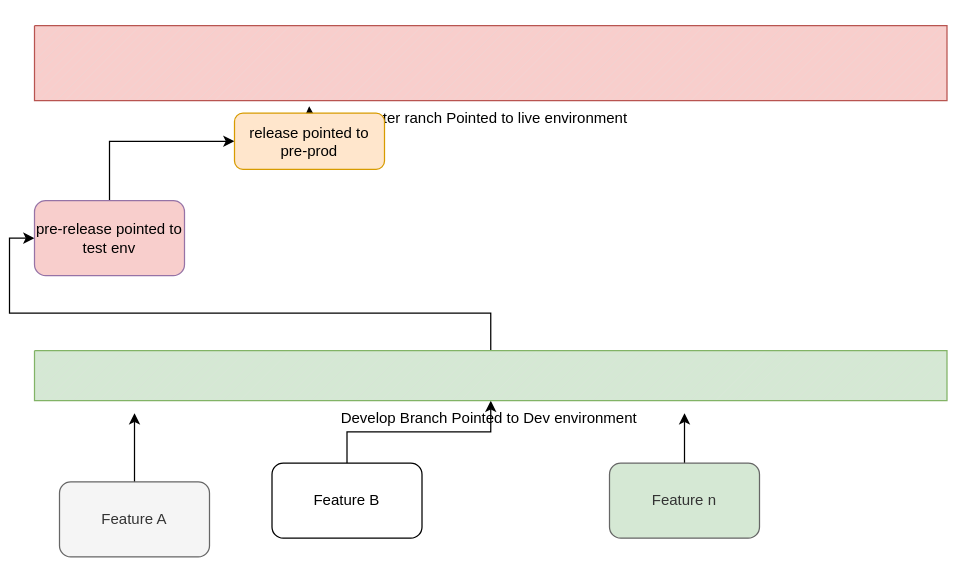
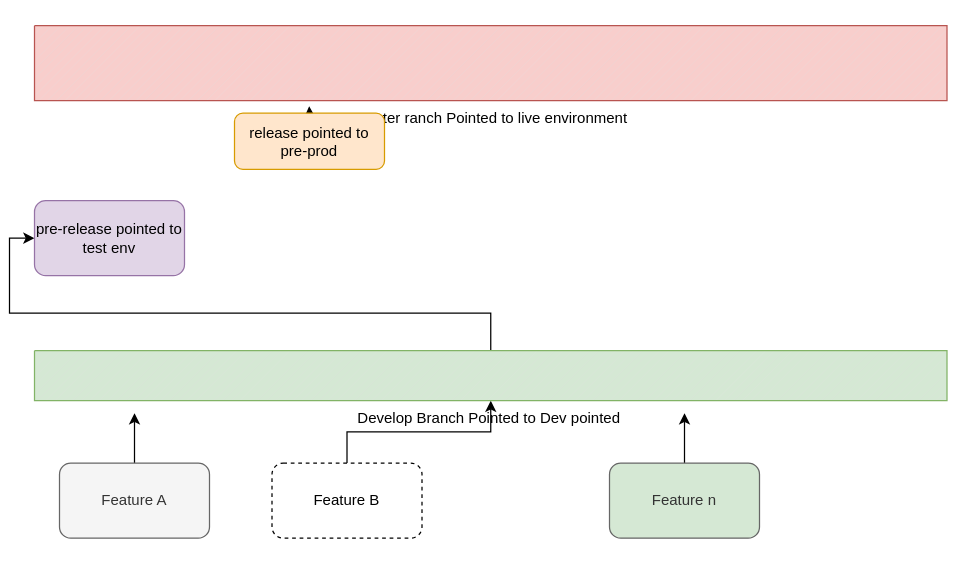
(138, 141) -> none
(109, 238) -> (109, 238)
(491, 418) -> (491, 418)
(347, 501) -> (347, 501)
(134, 519) -> (134, 501)
